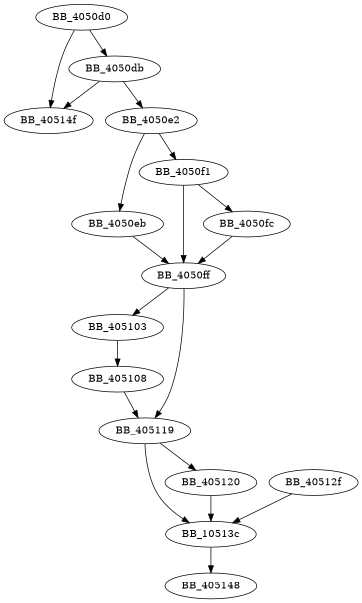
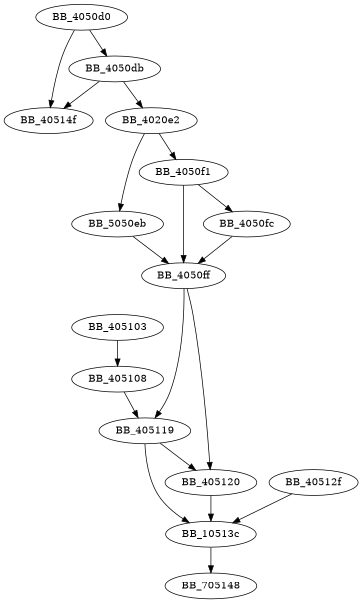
(151, 121) -> (151, 121)
(118, 224) -> (118, 224)
(154, 299) -> (202, 375)
(211, 586) -> (211, 586)
